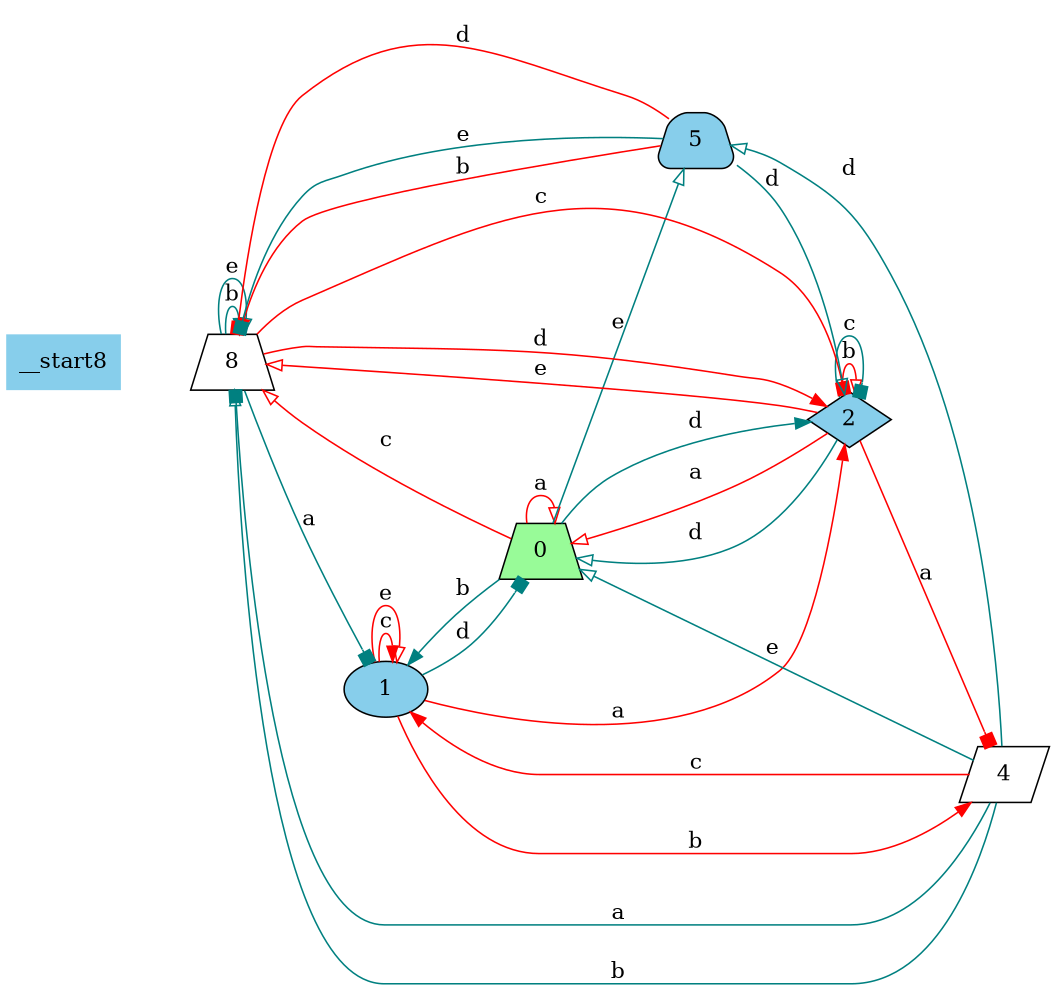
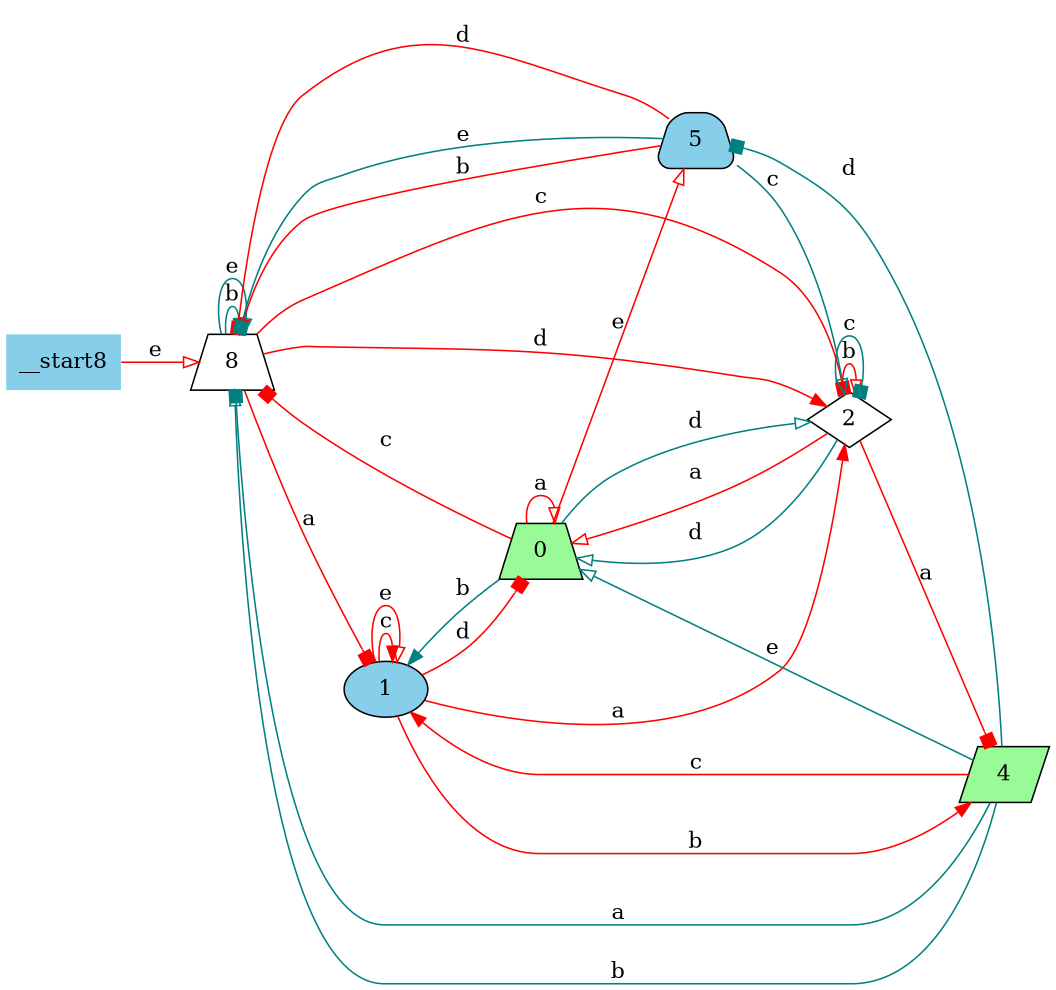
(773, 180) -> (773, 180)
(619, 345) -> (619, 345)
(550, 384) -> (152, 362)
(946, 409) -> (946, 409)
(849, 420) -> (849, 420)
(668, 451) -> (668, 451)
(389, 477) -> (389, 477)
(298, 522) -> (298, 522)
(475, 641) -> (475, 641)
(1004, 775) -> (1004, 775)
